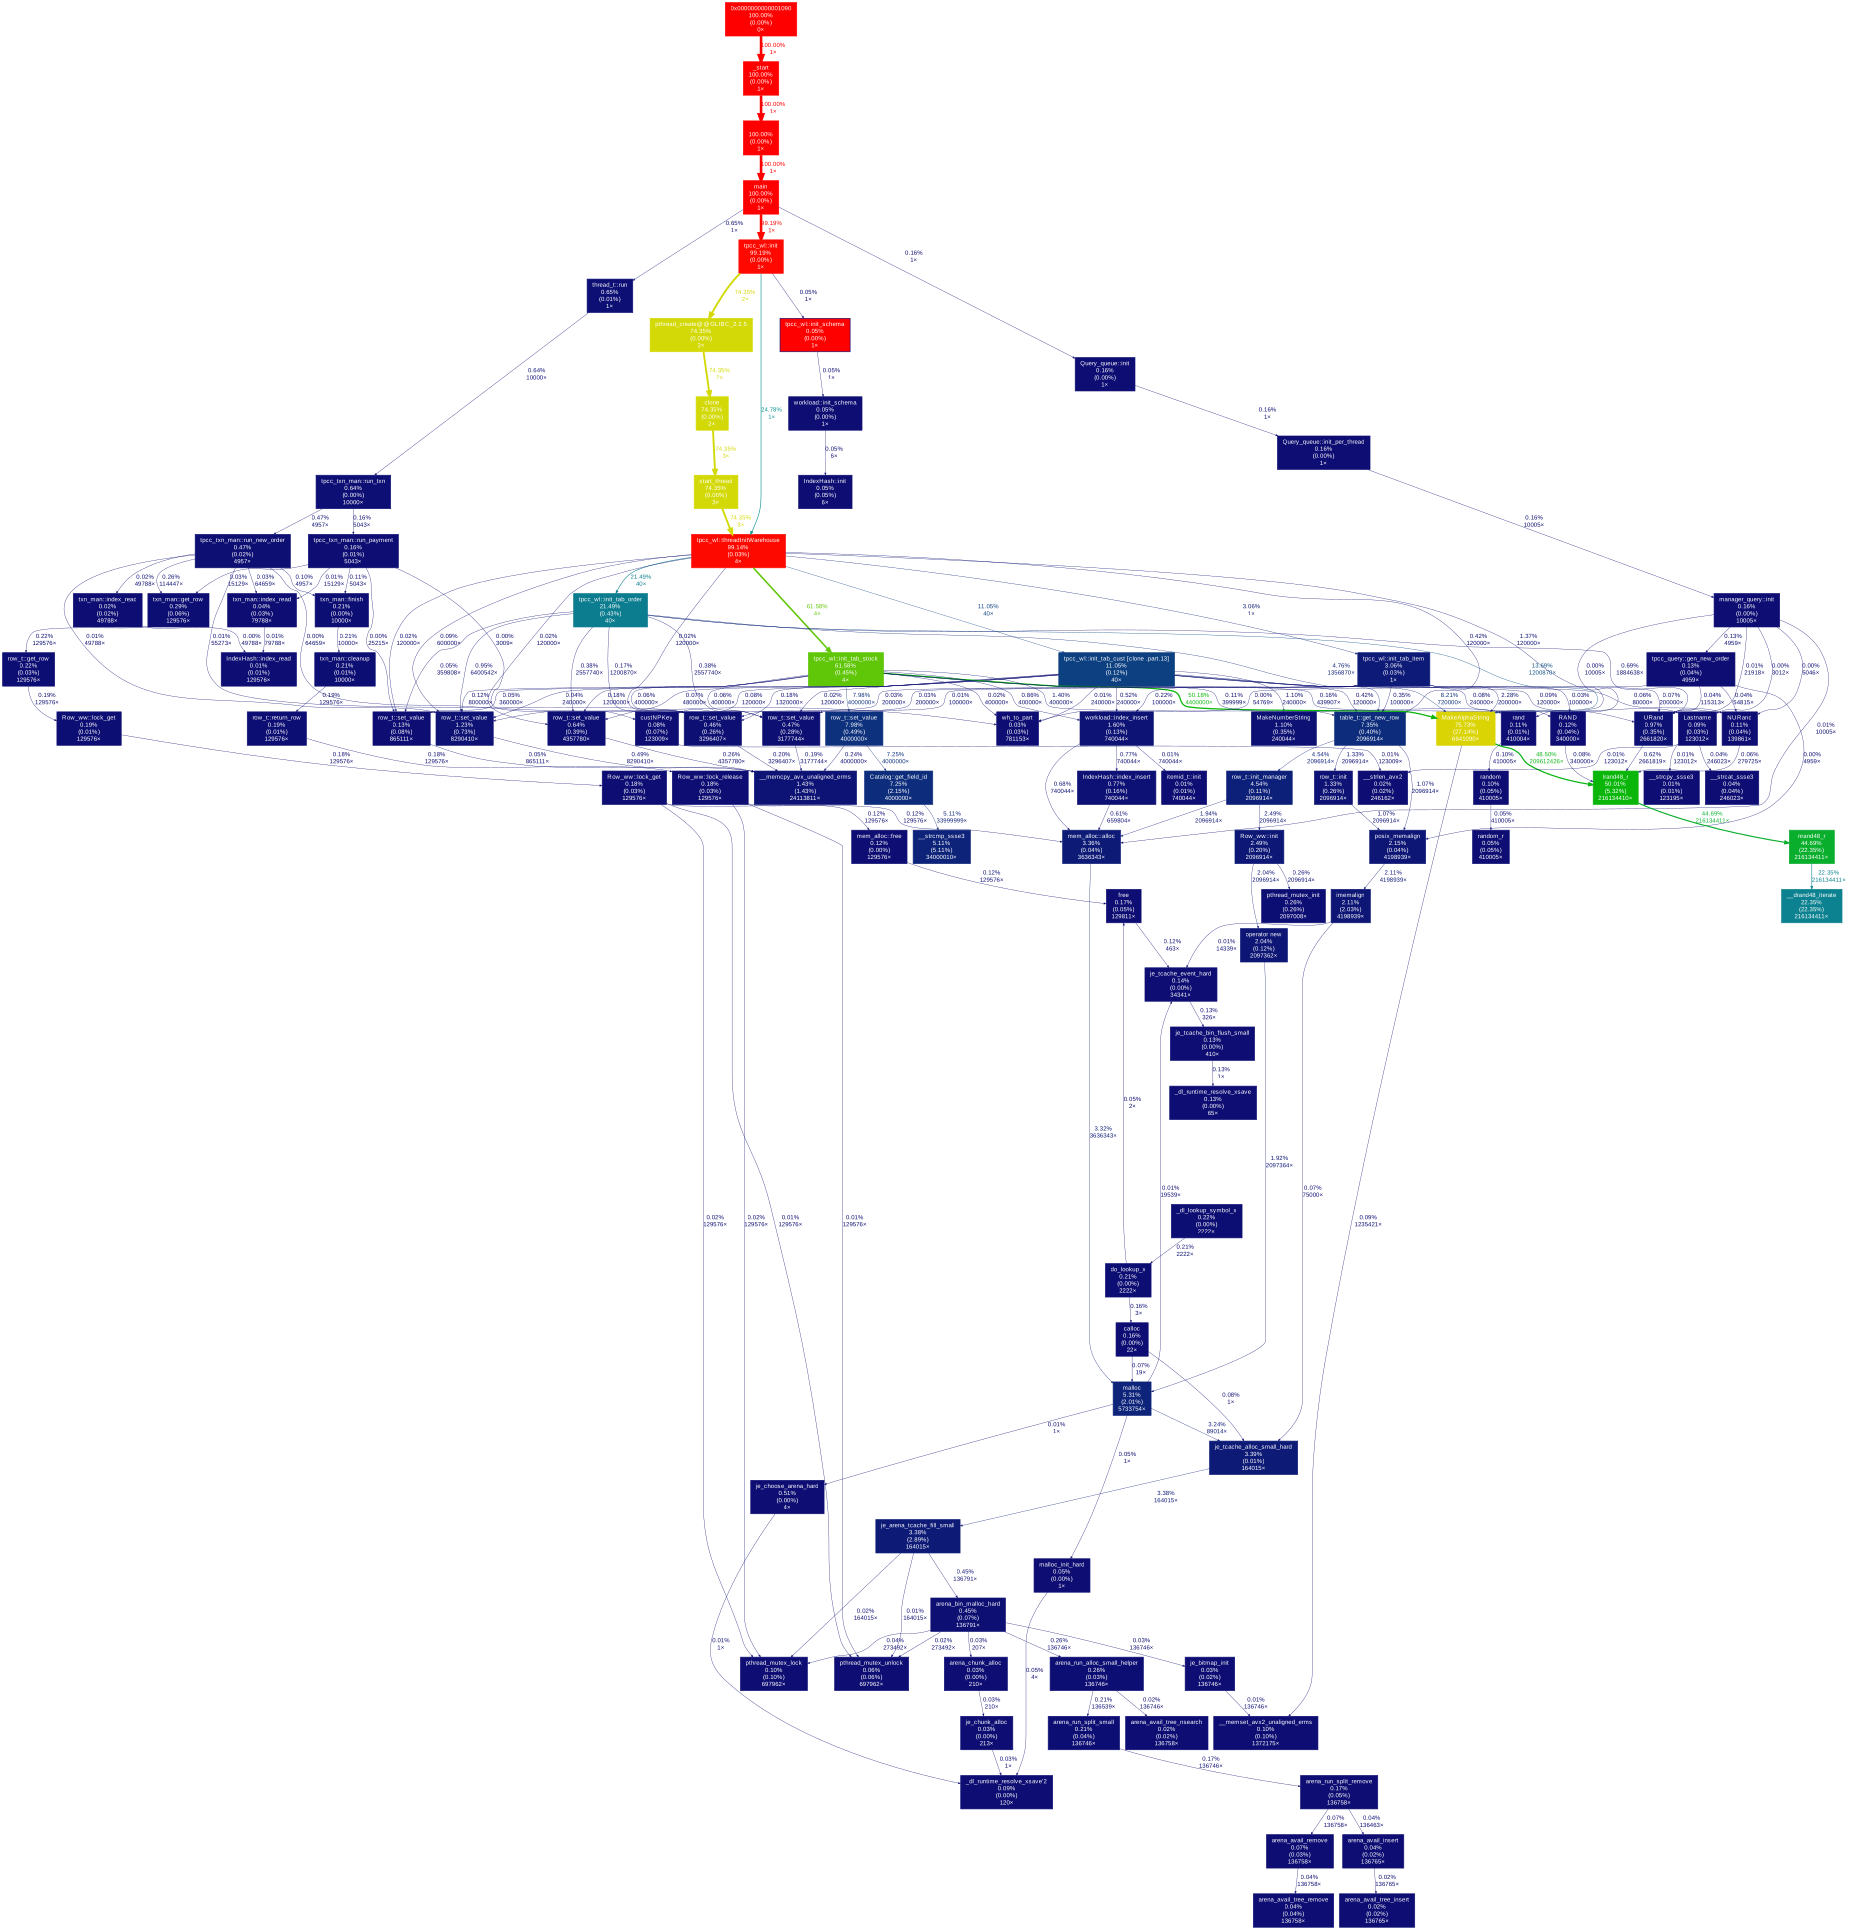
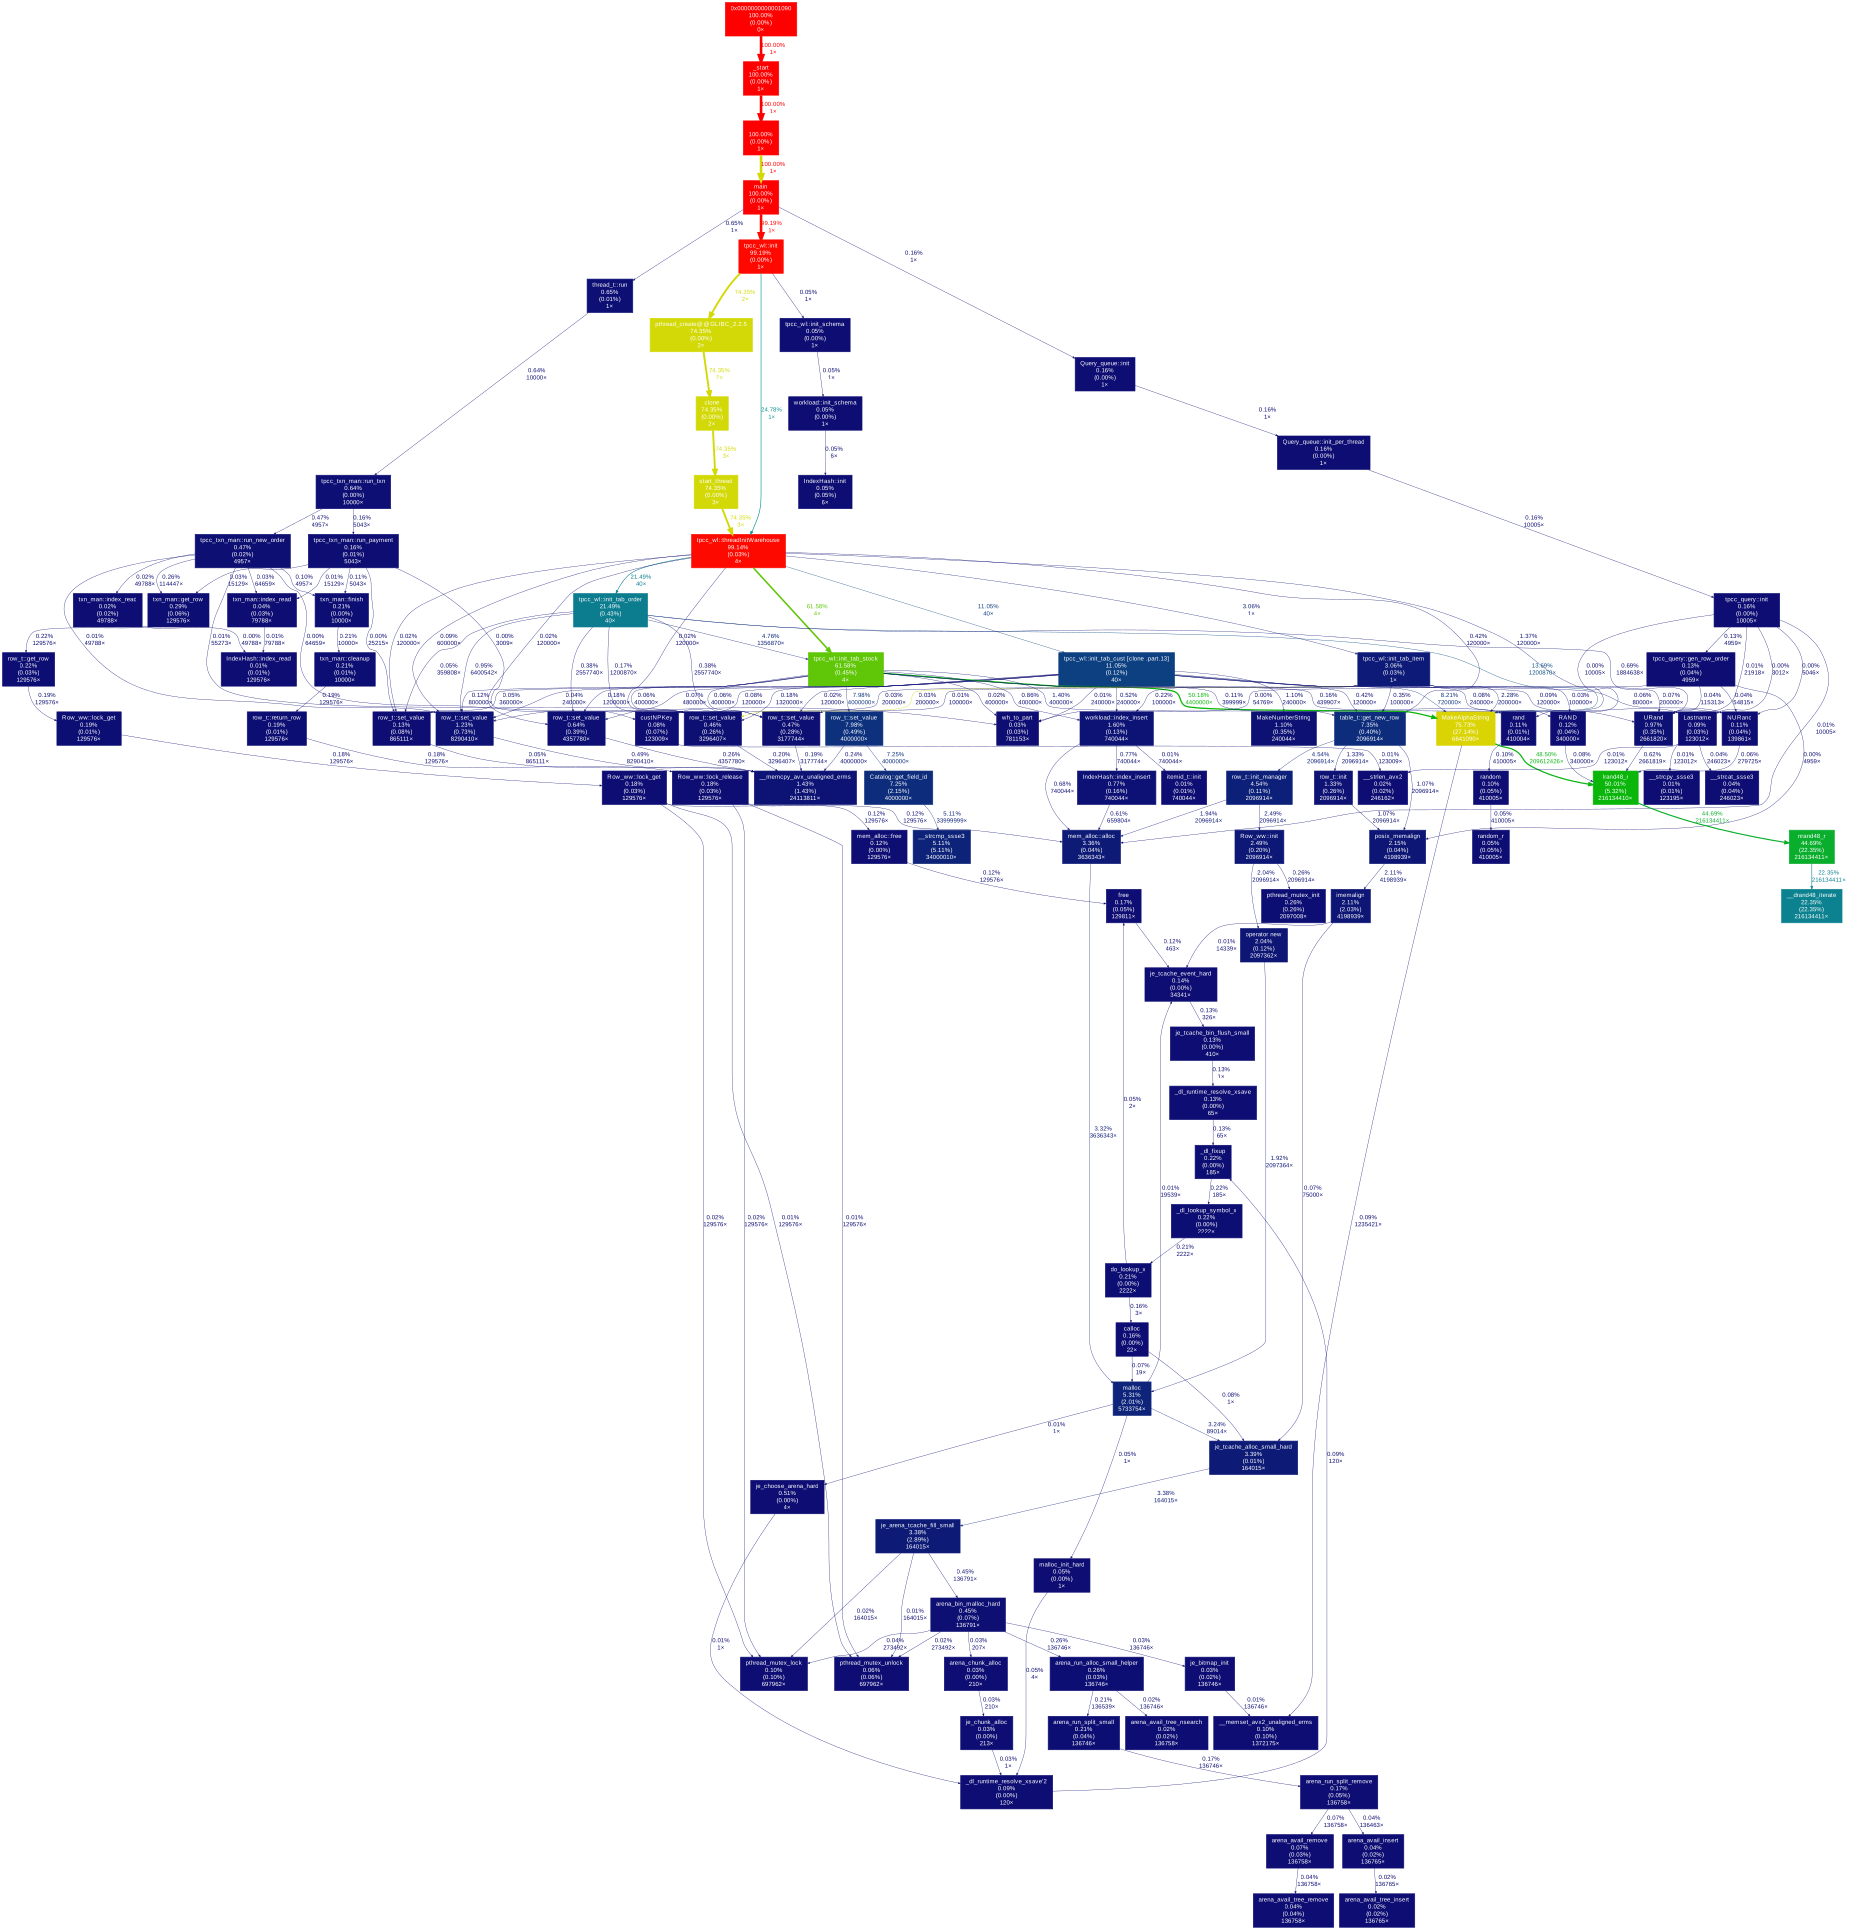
(761, 165) -> (761, 165)
(815, 335) -> (815, 335)
(1747, 610) -> (1747, 610)
(1042, 639) -> (727, 639)
(1691, 669) -> (1691, 669)
(911, 701) -> (911, 701)
none -> (1213, 1162)
